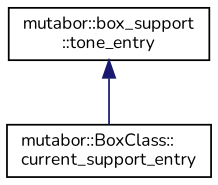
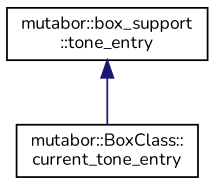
(109, 151) -> (107, 151)
